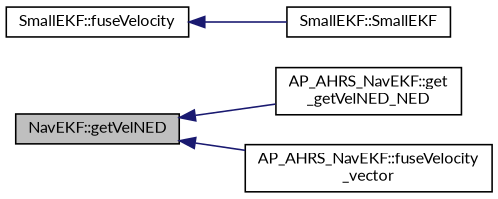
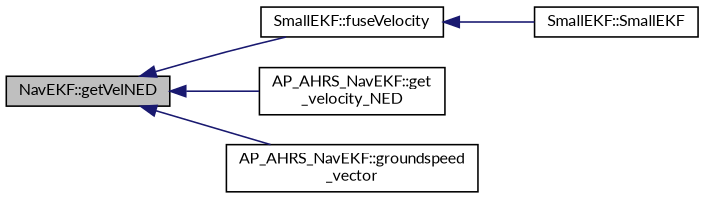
none -> (221, 53)
(369, 91) -> (352, 91)
(369, 168) -> (352, 168)
